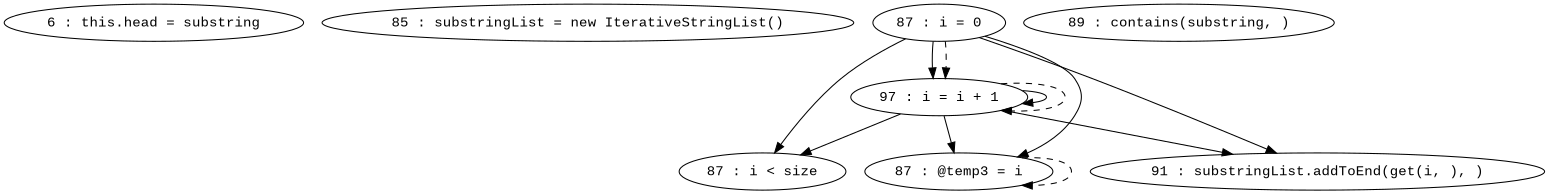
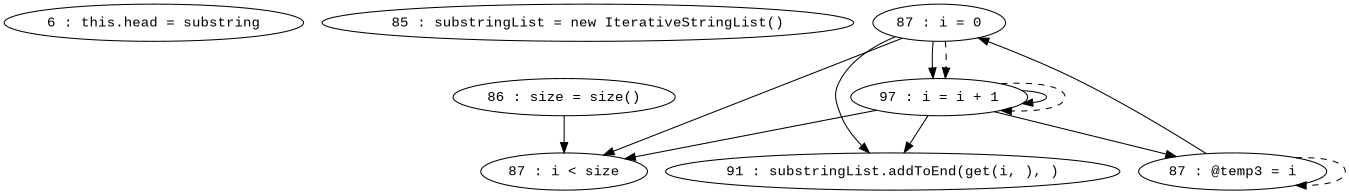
(1179, 23) -> none
(1075, 79) -> (1100, 92)
none -> (564, 97)
